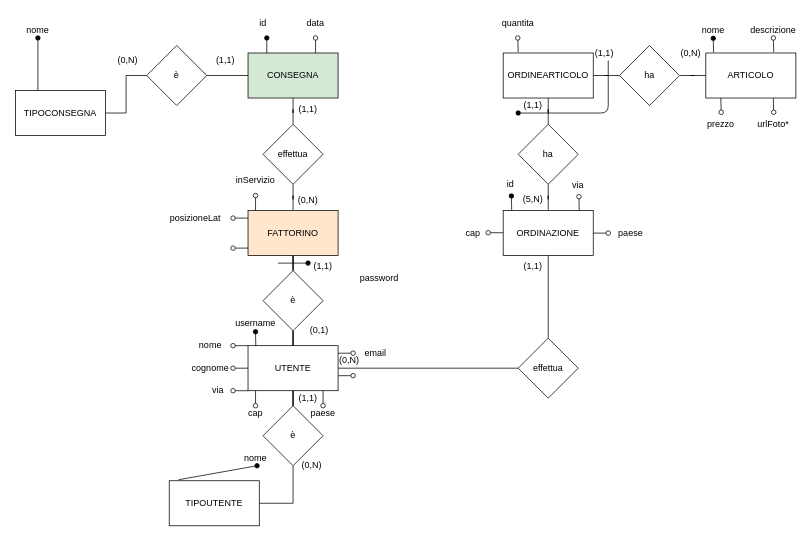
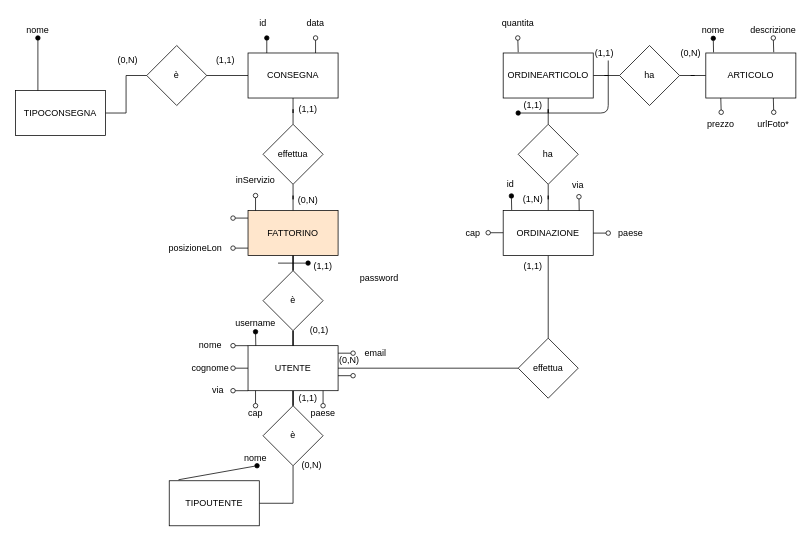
(293, 75) -> (293, 75)
(533, 199) -> (533, 199)
(195, 218) -> none
none -> (195, 248)
